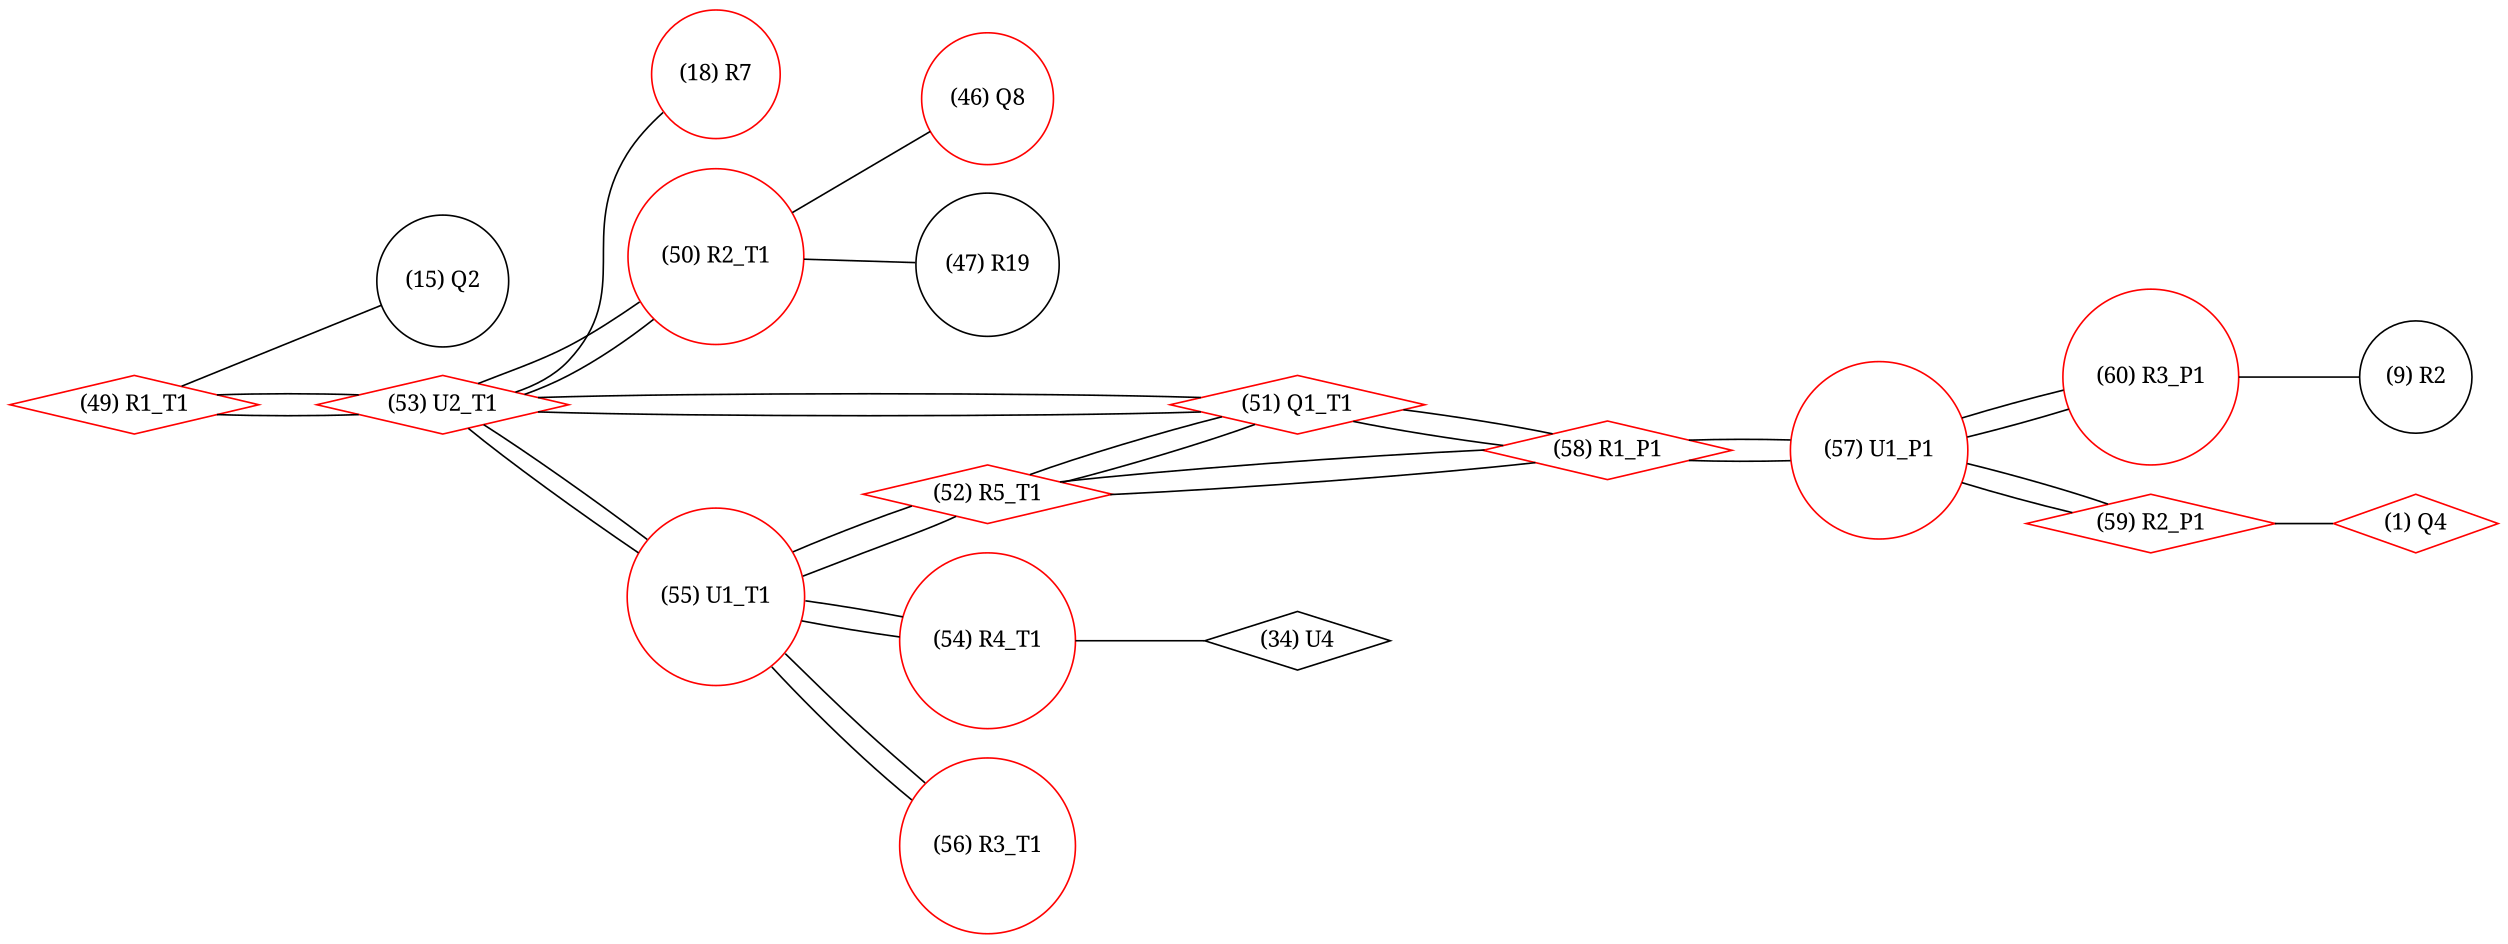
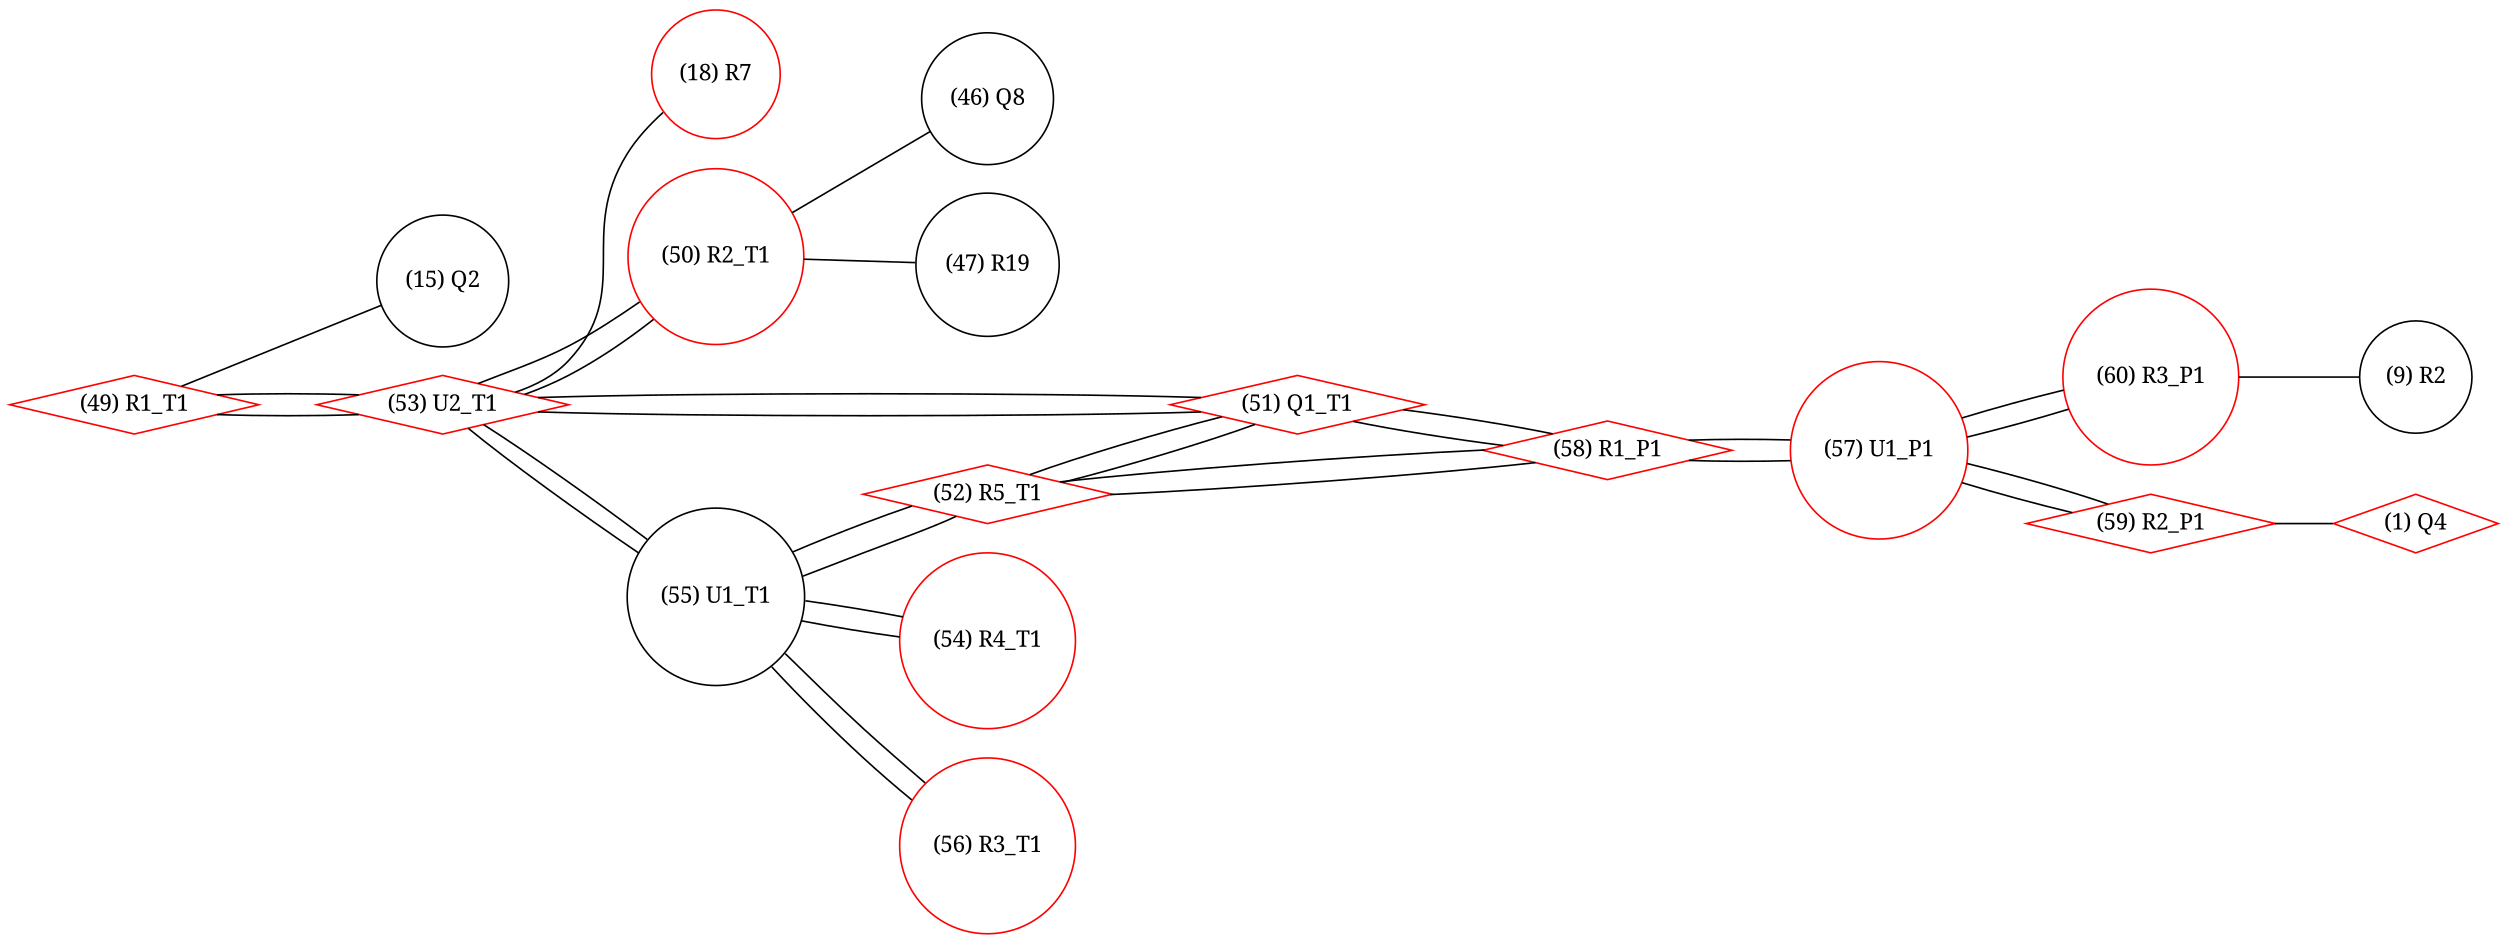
(988, 99) -> (988, 99)
(716, 597) -> (716, 597)
(1298, 641) -> none
